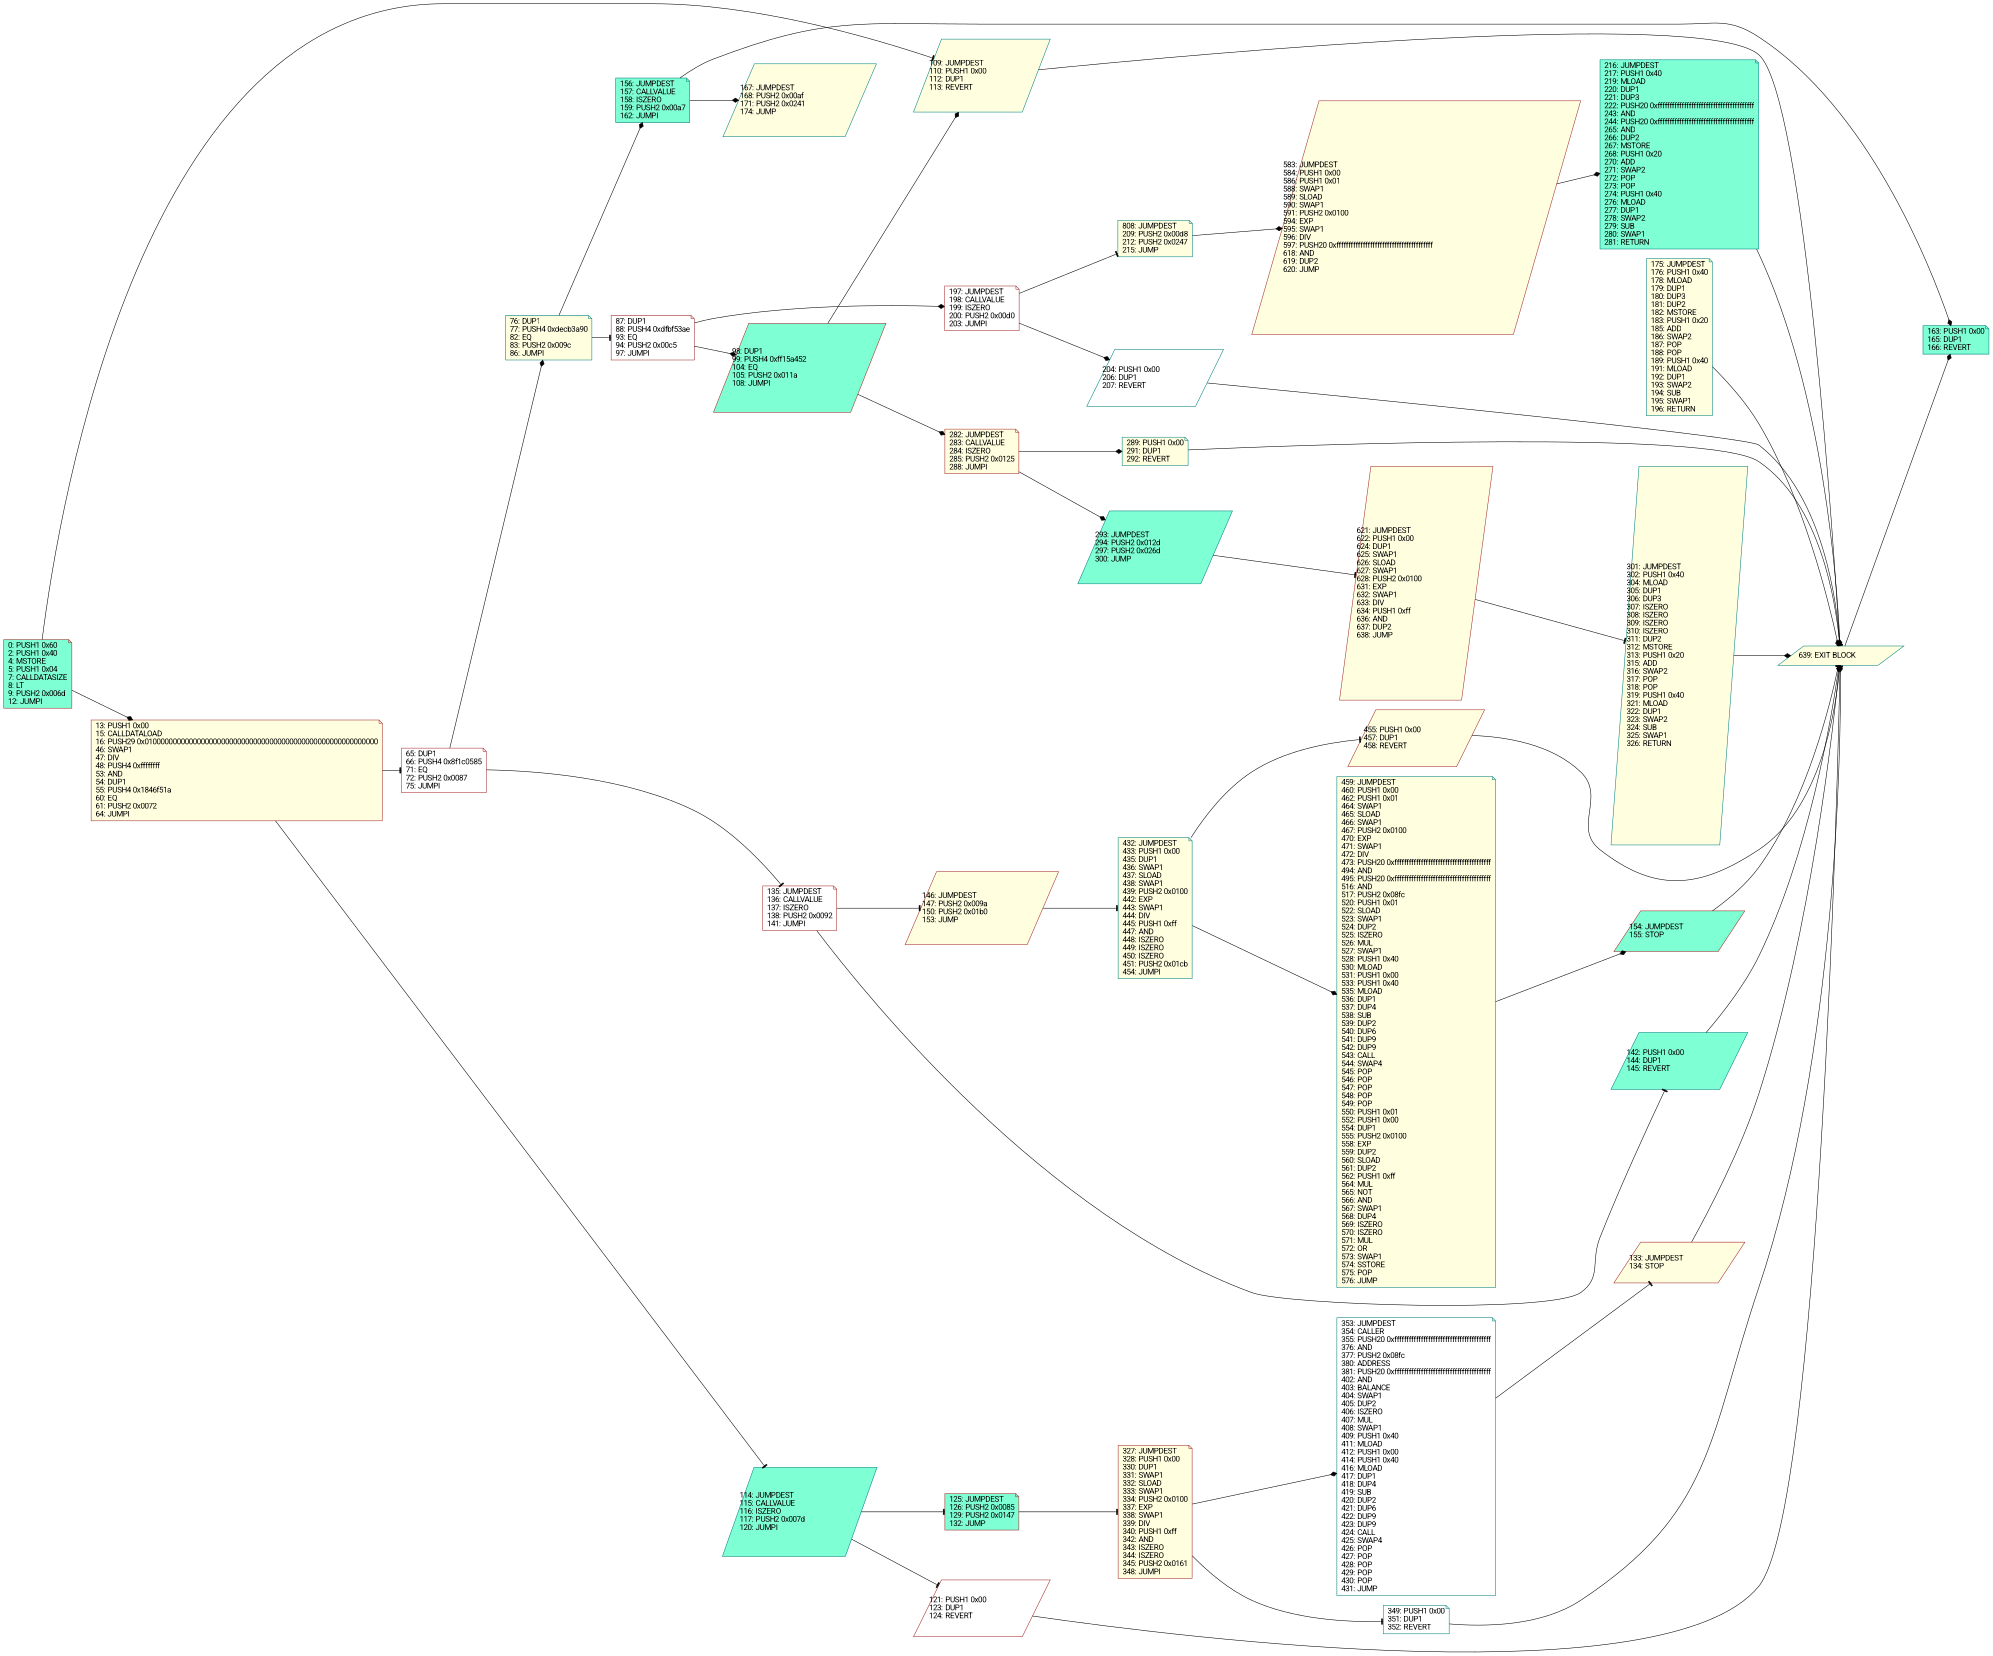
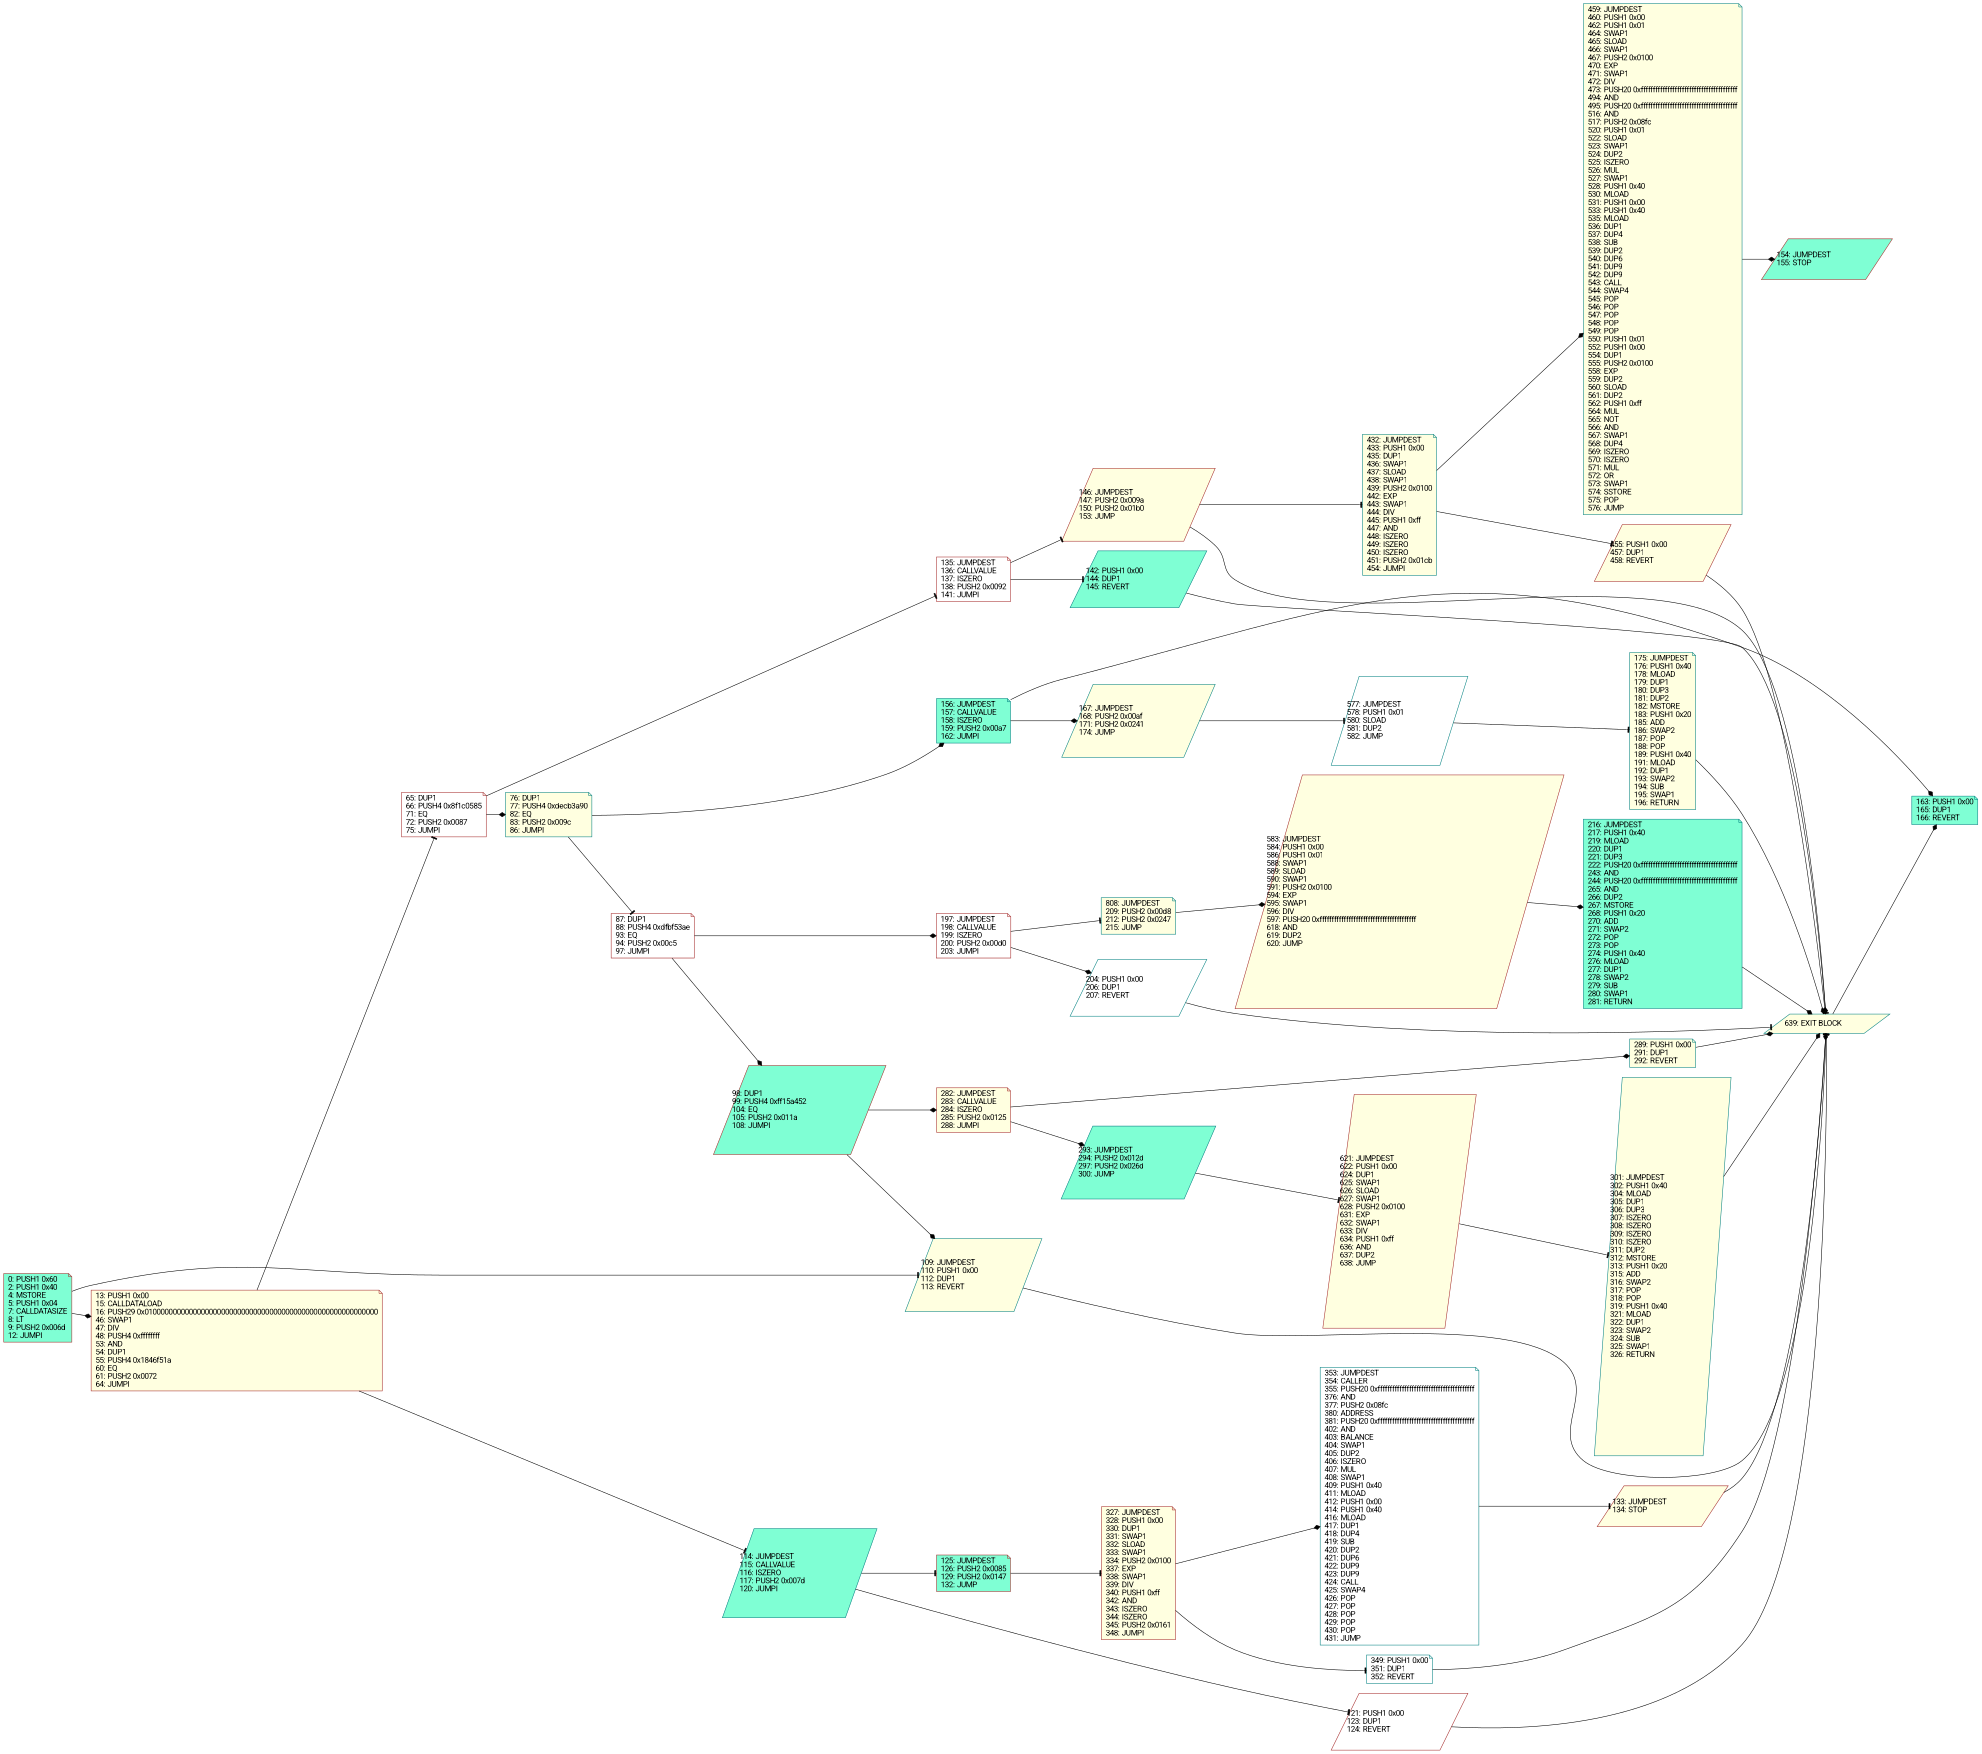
none -> (1400, 721)
(1796, 801) -> (1651, 600)
